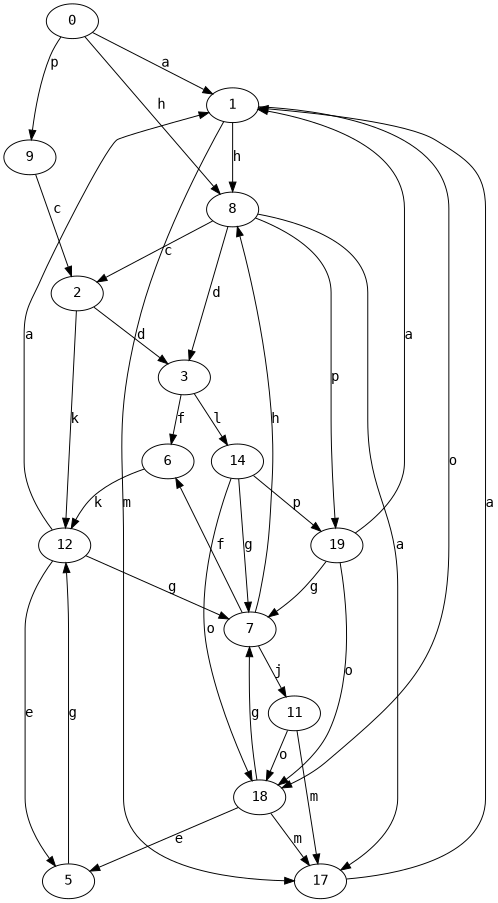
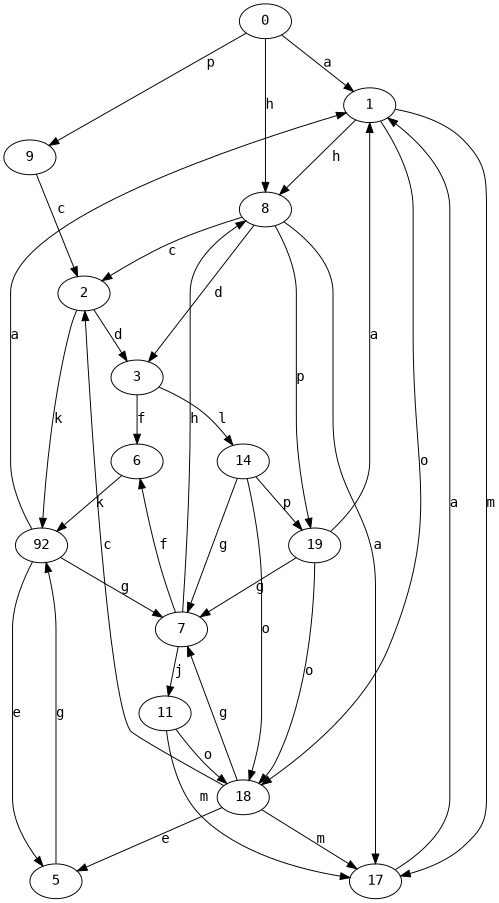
(65, 545) -> (42, 545)
none -> (106, 594)
